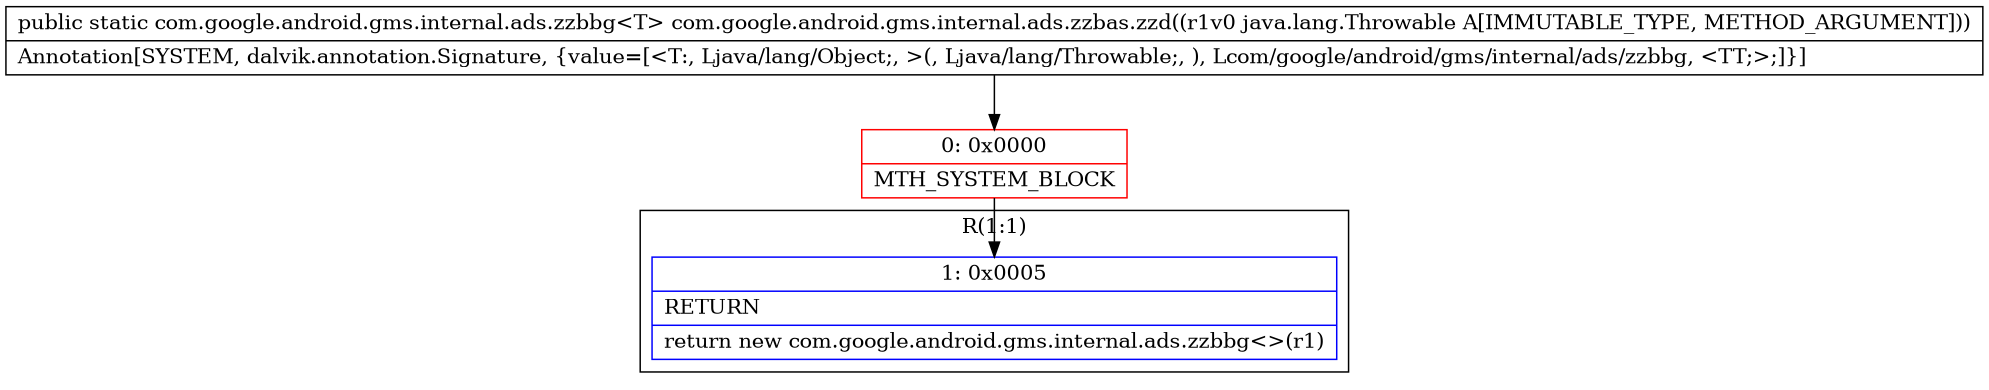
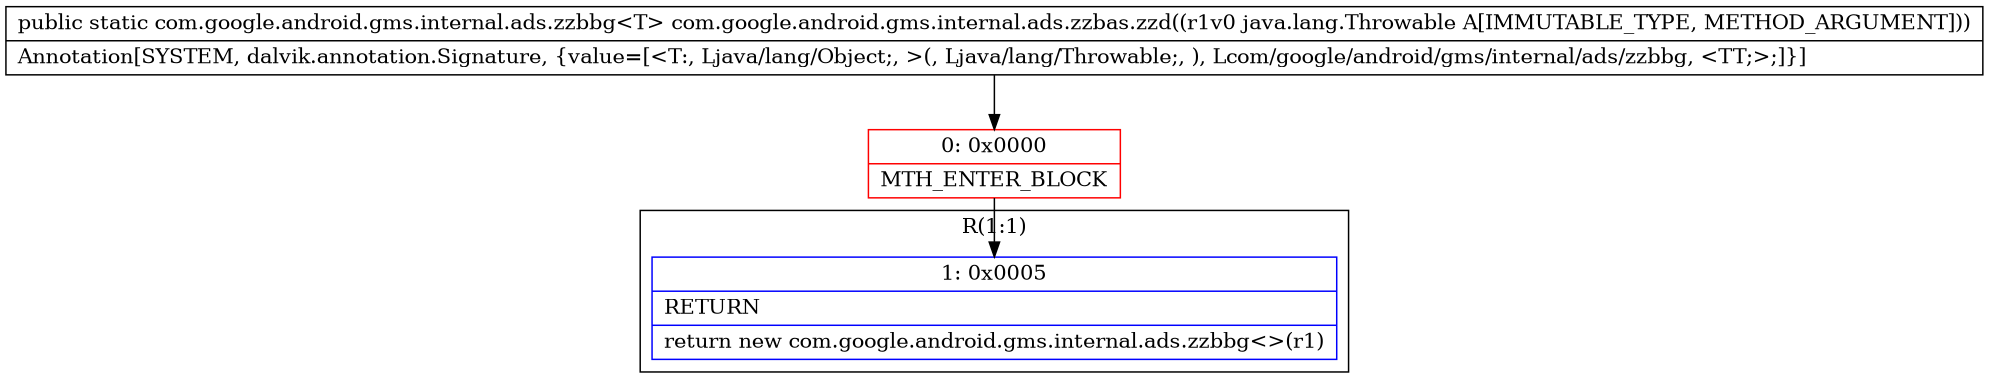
(994, 180) -> (994, 180)
